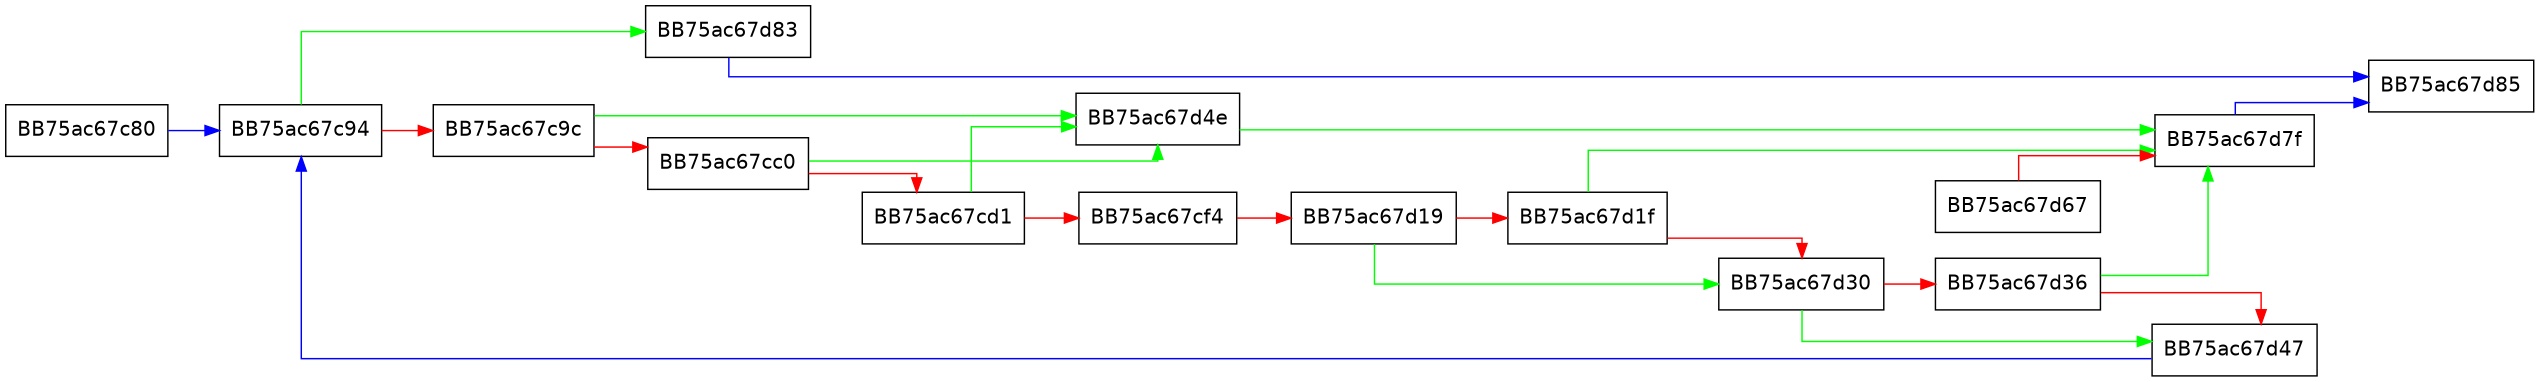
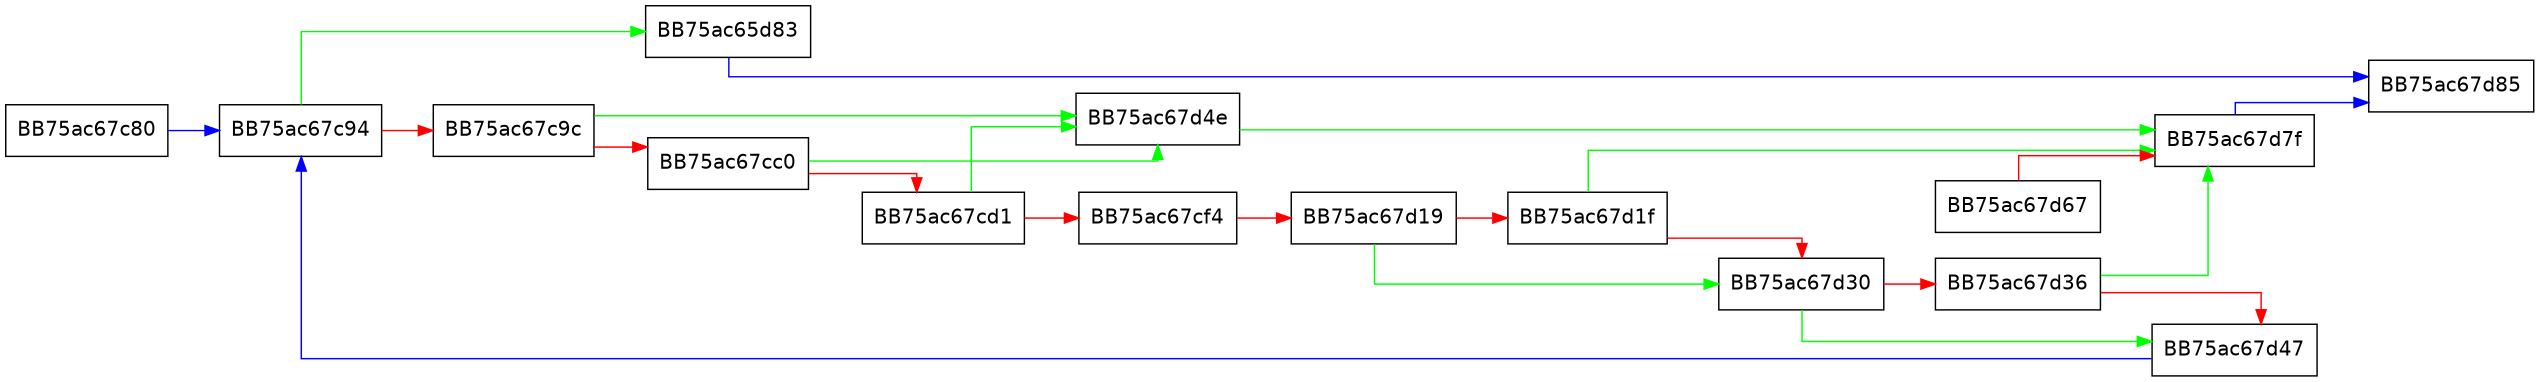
(728, 32) -> (728, 32)
